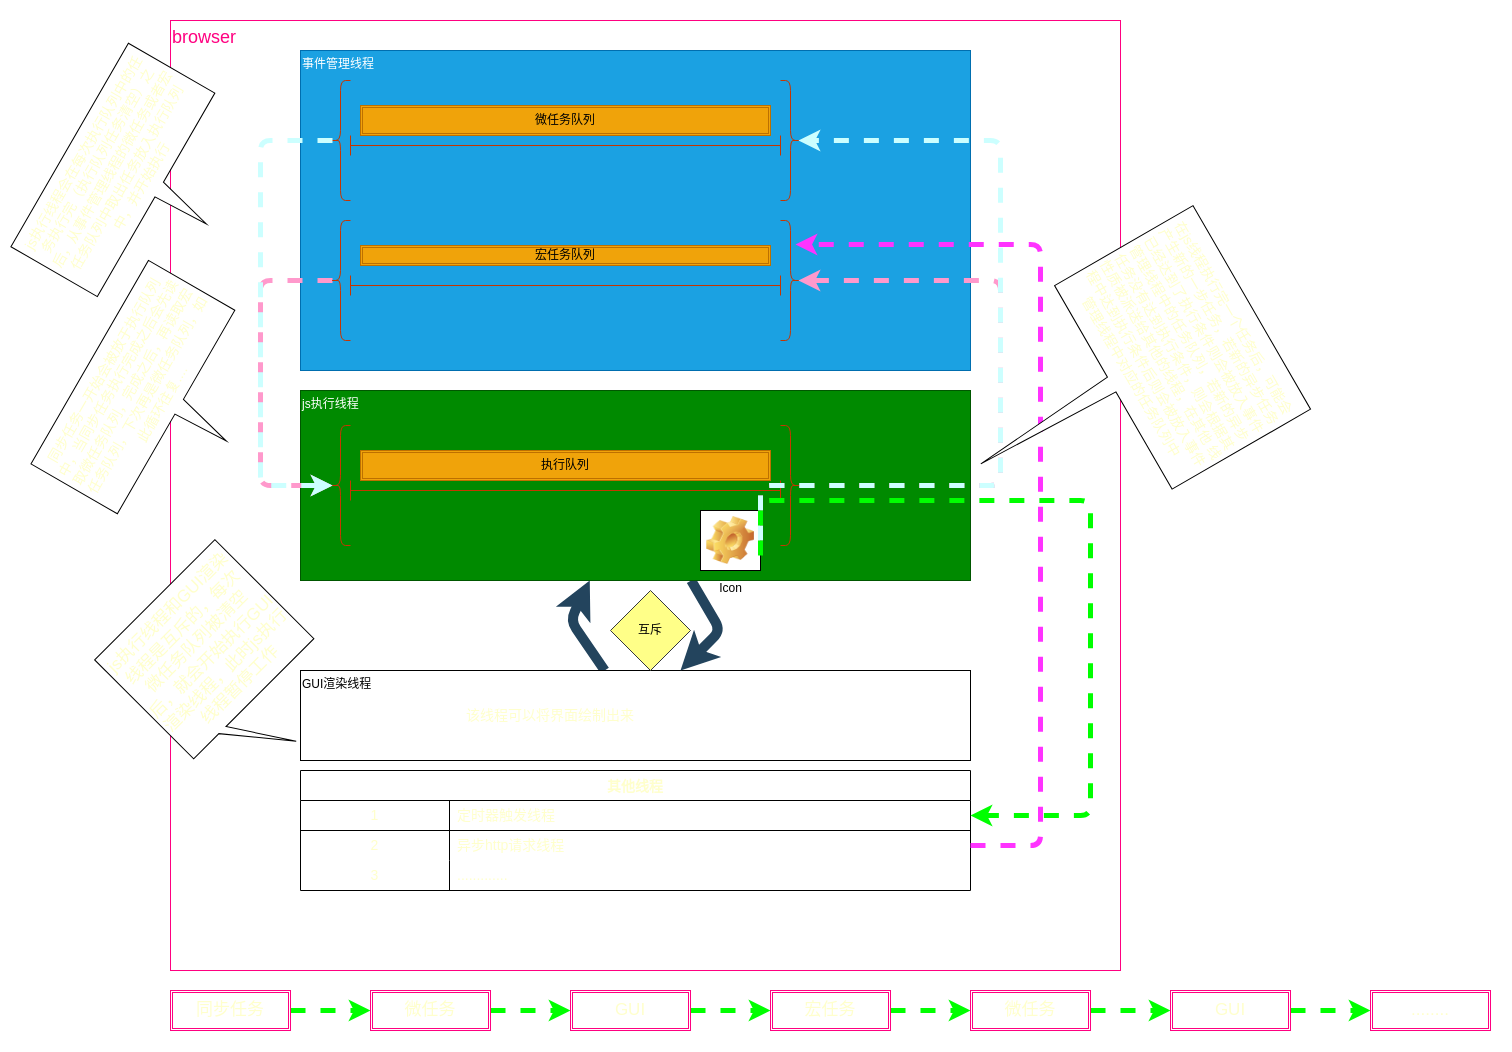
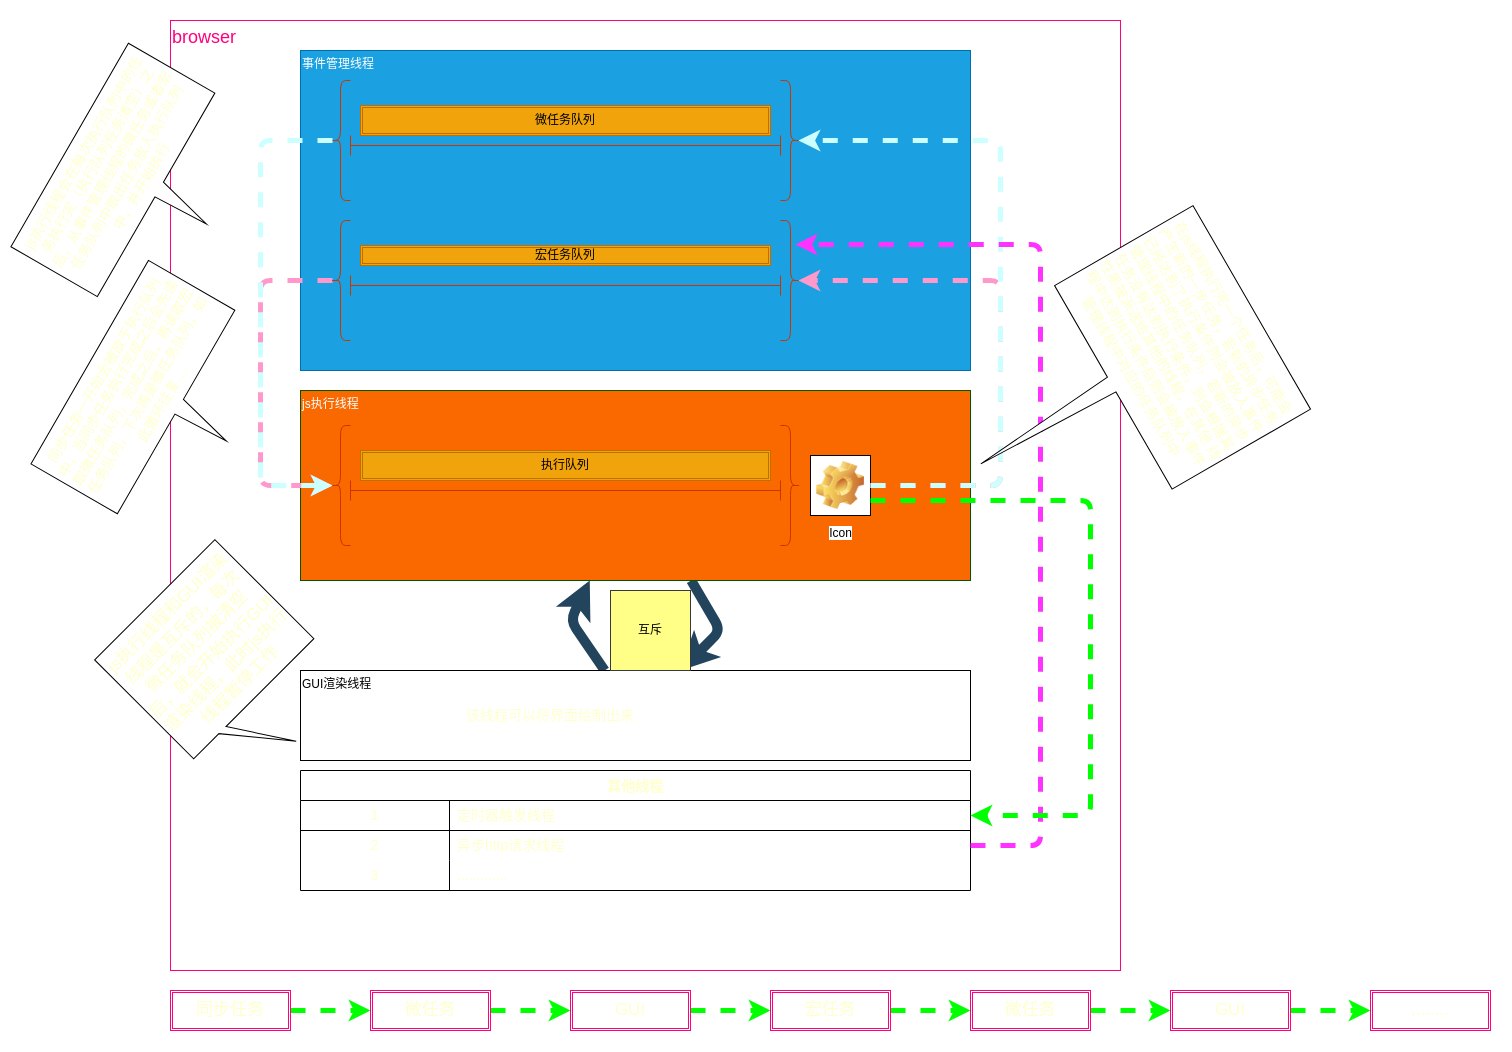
(333, 405) -> (333, 405)
(731, 541) -> (841, 486)
(651, 631) -> (651, 631)
